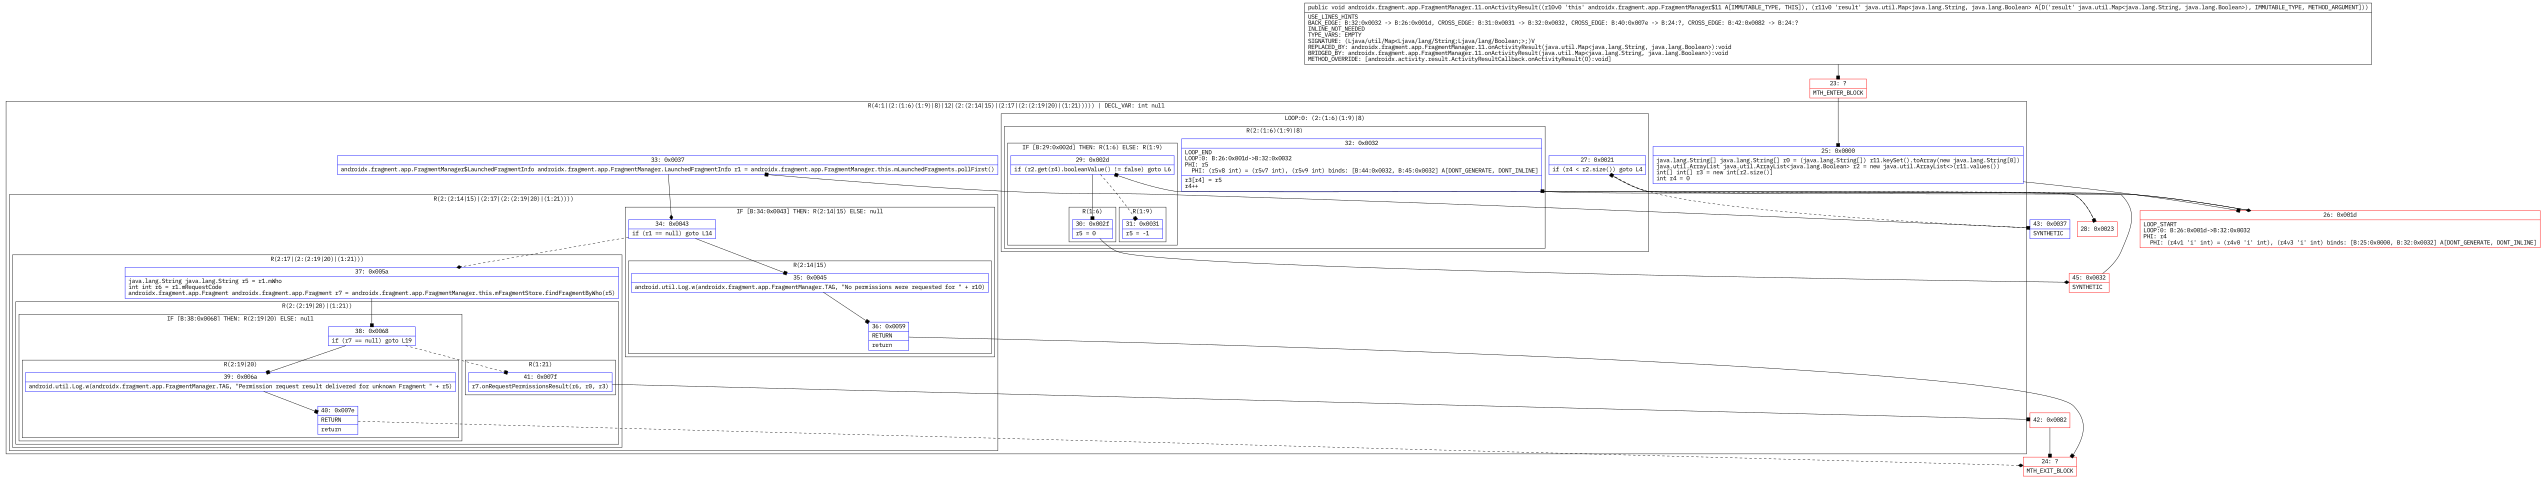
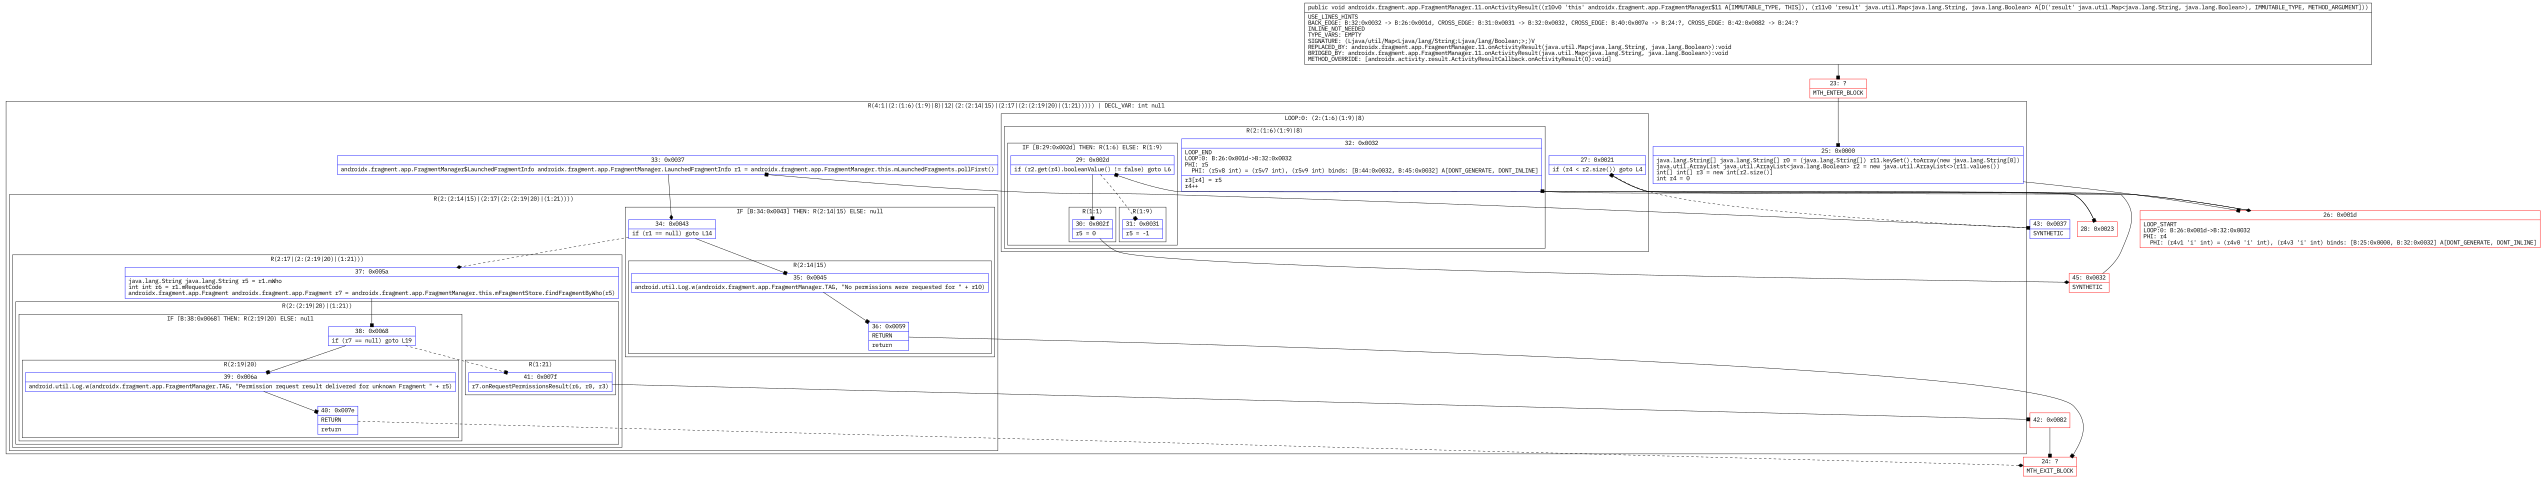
(1856, 192) -> (1856, 192)
(1092, 212) -> (1092, 212)
